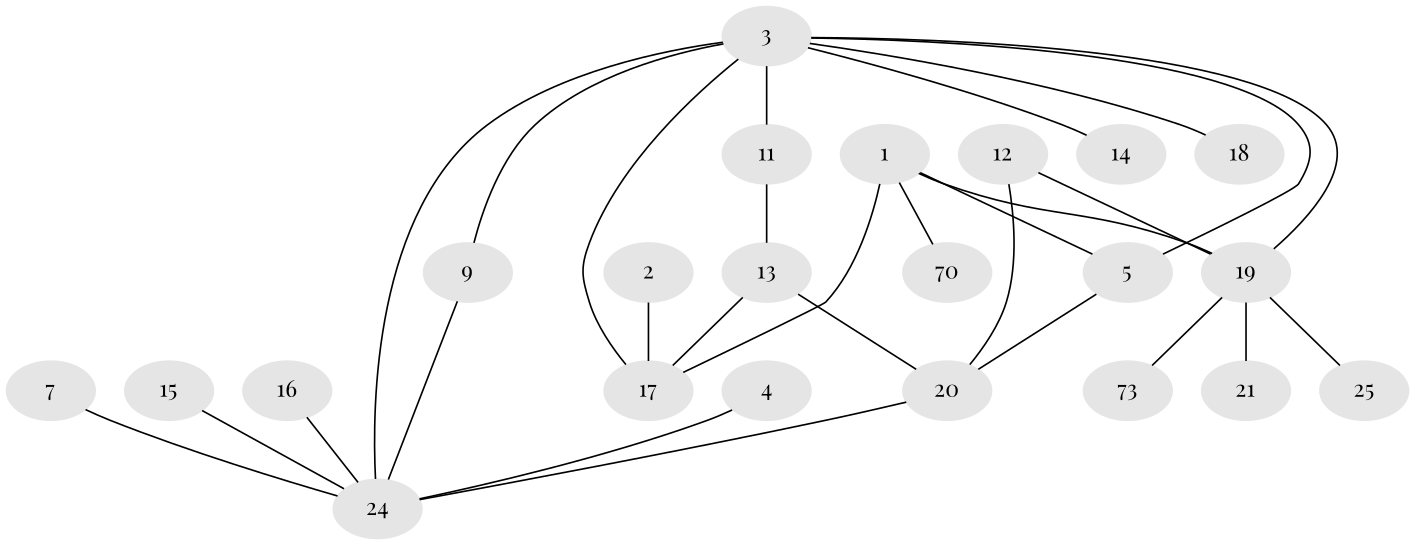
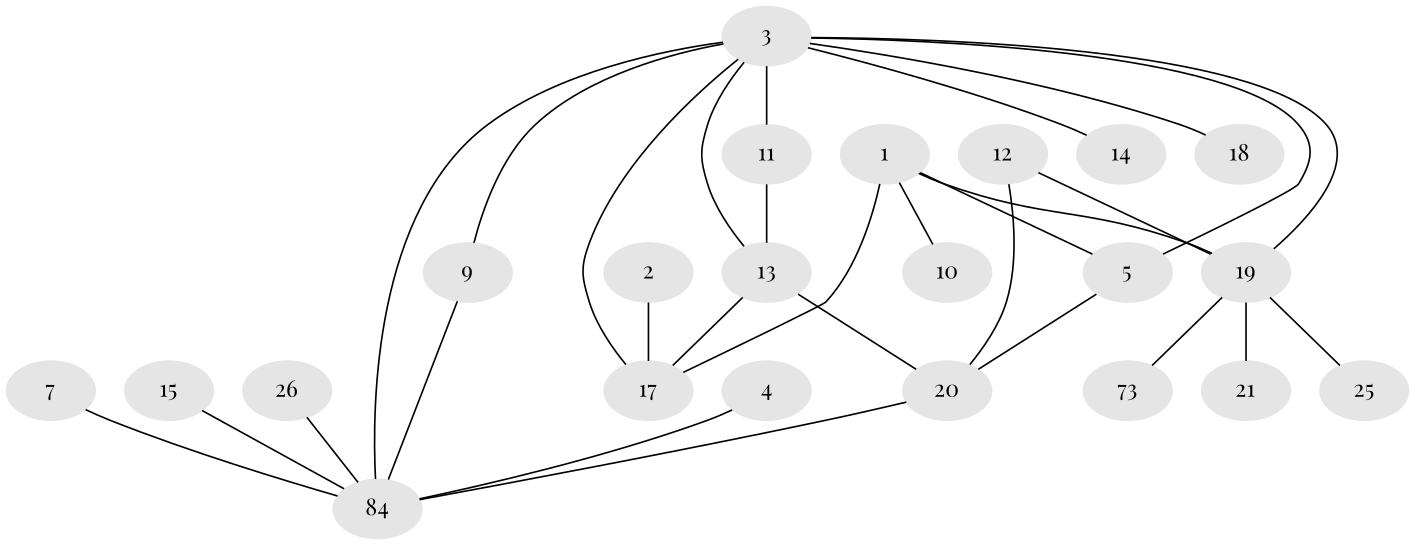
none -> (702, 154)
(947, 273) -> (947, 273)
(287, 391) -> (287, 391)
(378, 509) -> (378, 509)
